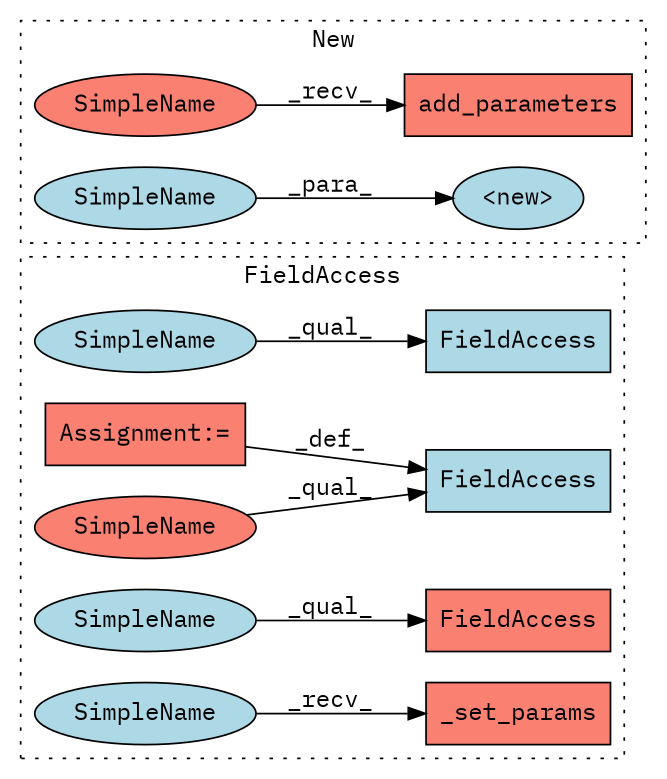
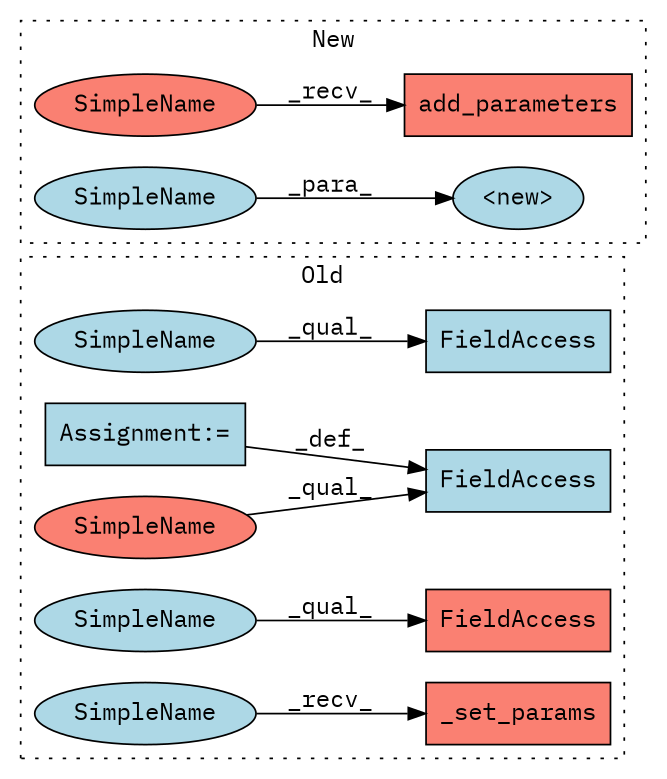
(322, 277) -> (322, 277)
(145, 434) -> (145, 434)
